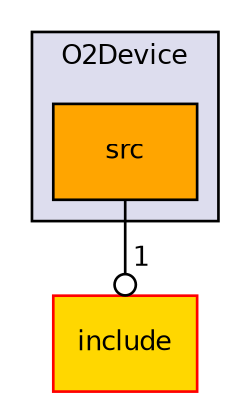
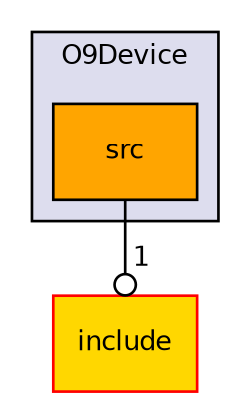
(125, 57) -> (125, 57)
